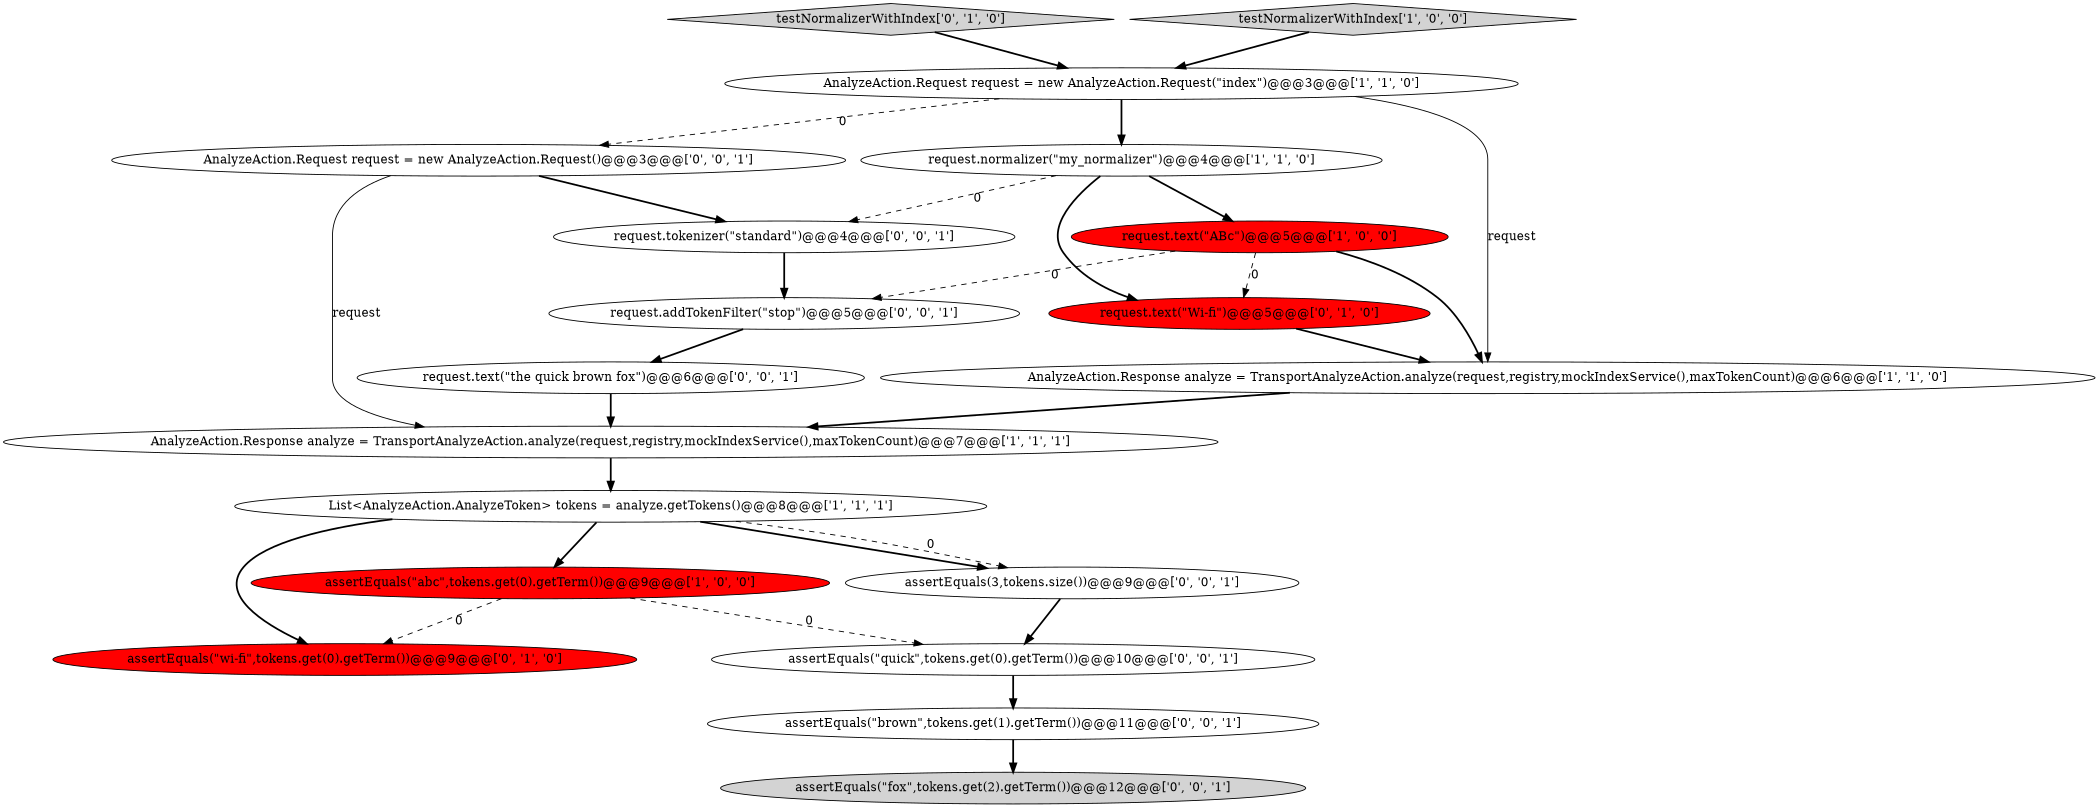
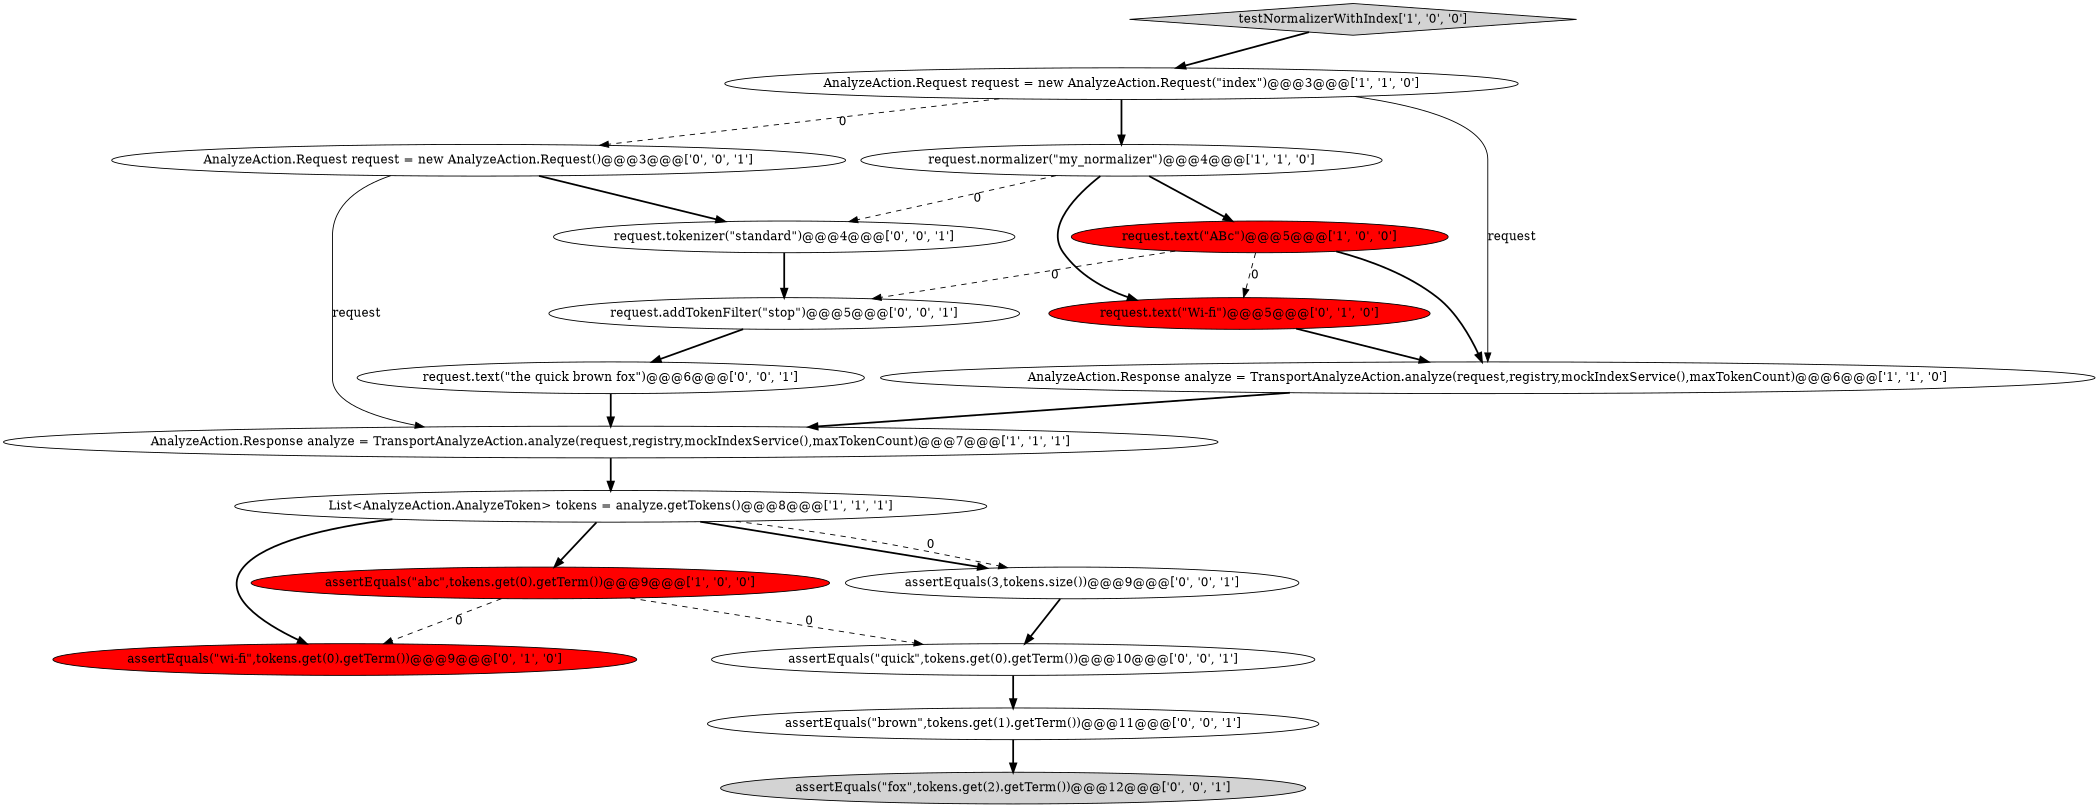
(891, 19) -> none
